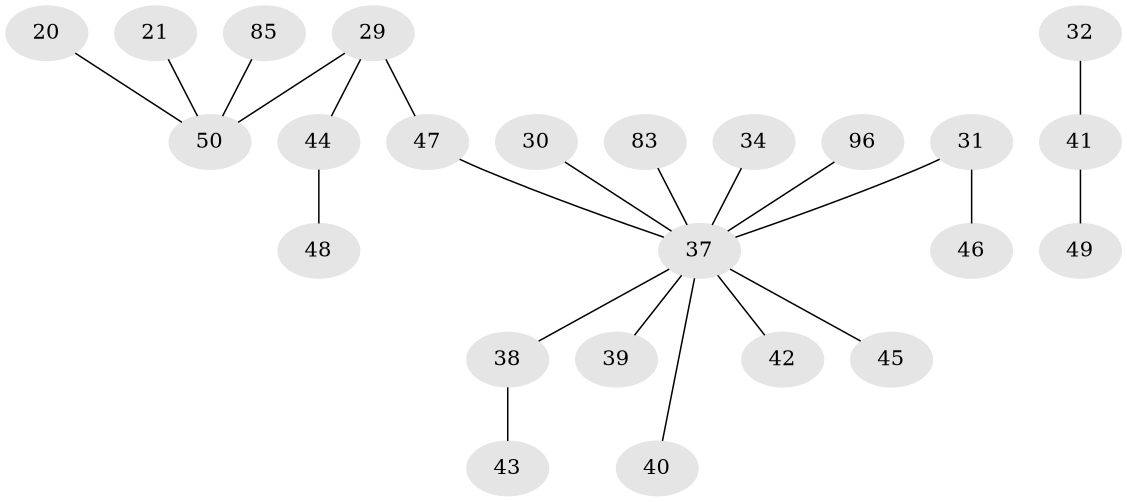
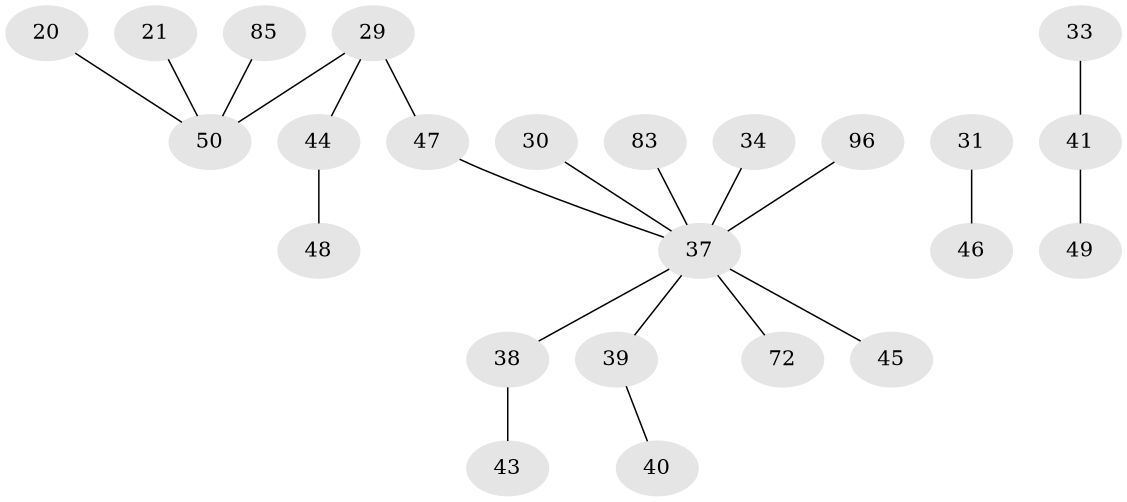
(1080, 33) -> (1080, 33)
(838, 200) -> none
(678, 360) -> (637, 414)
(783, 360) -> (783, 360)
